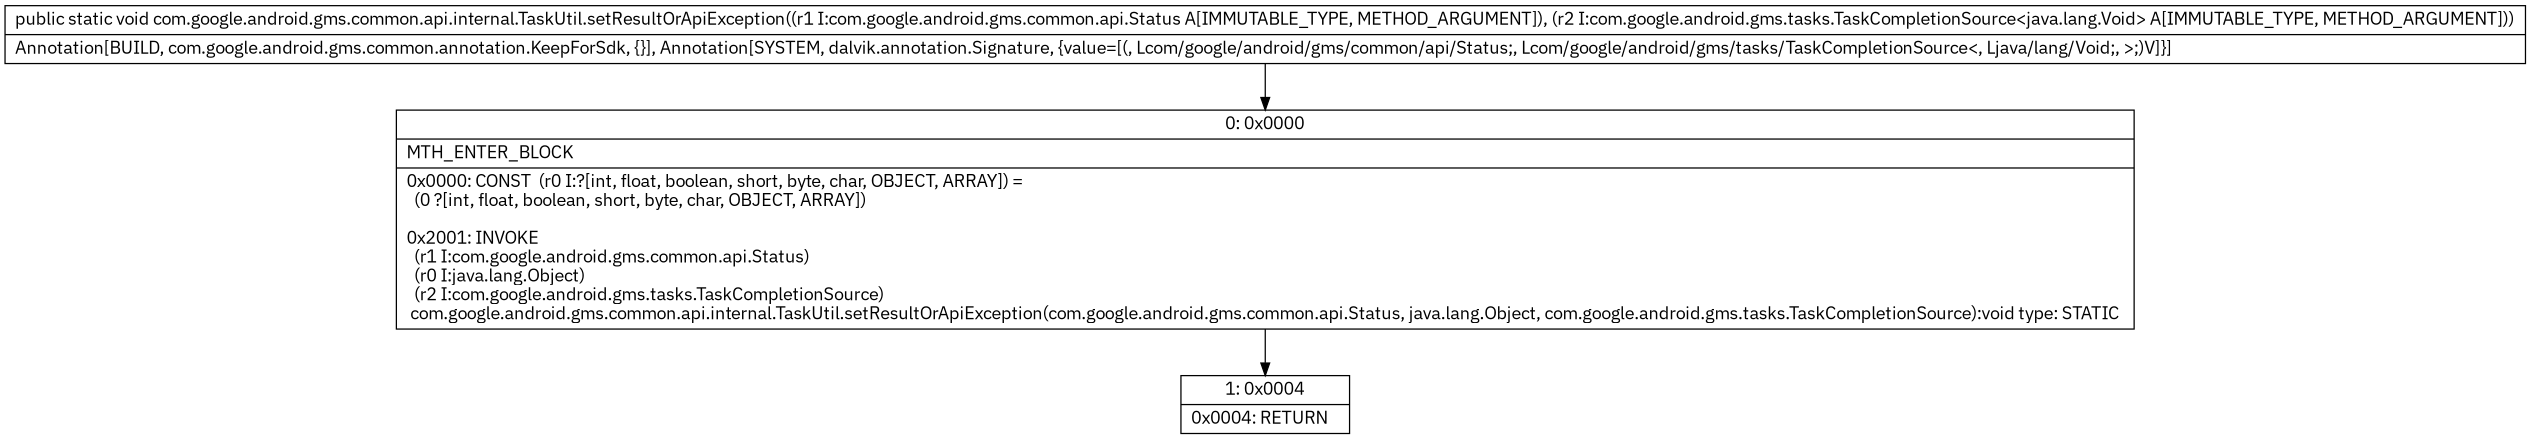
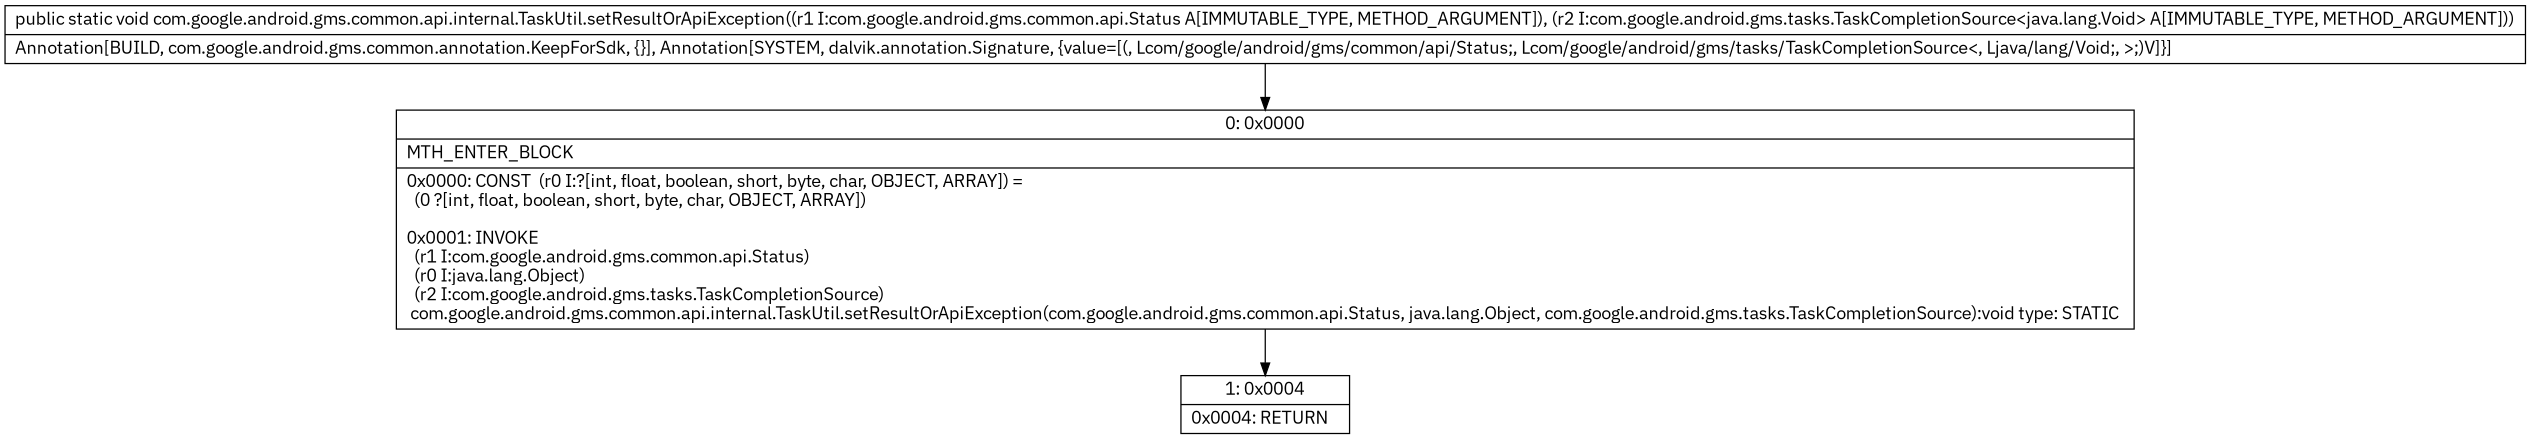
(477, 238) -> (477, 238)
